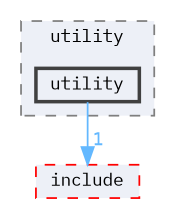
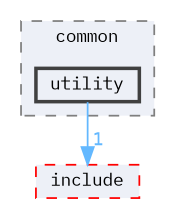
(88, 38) -> (88, 38)
